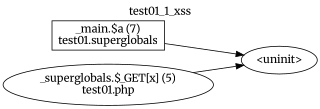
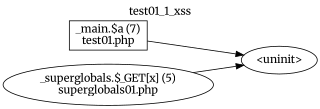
(108, 35) -> (108, 35)
(108, 85) -> (108, 85)
